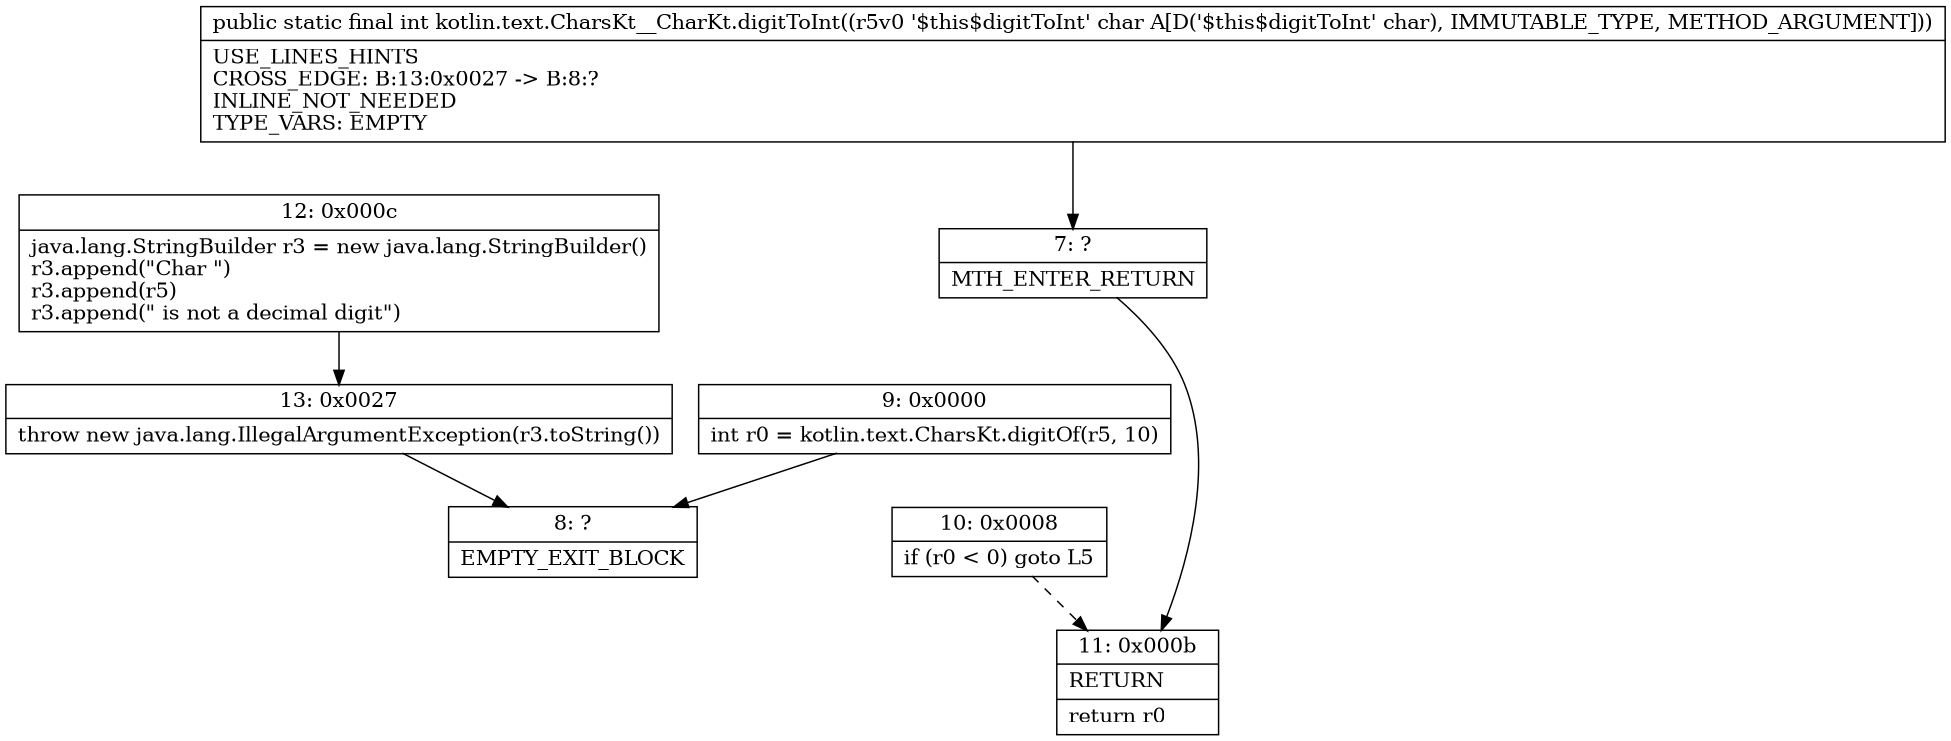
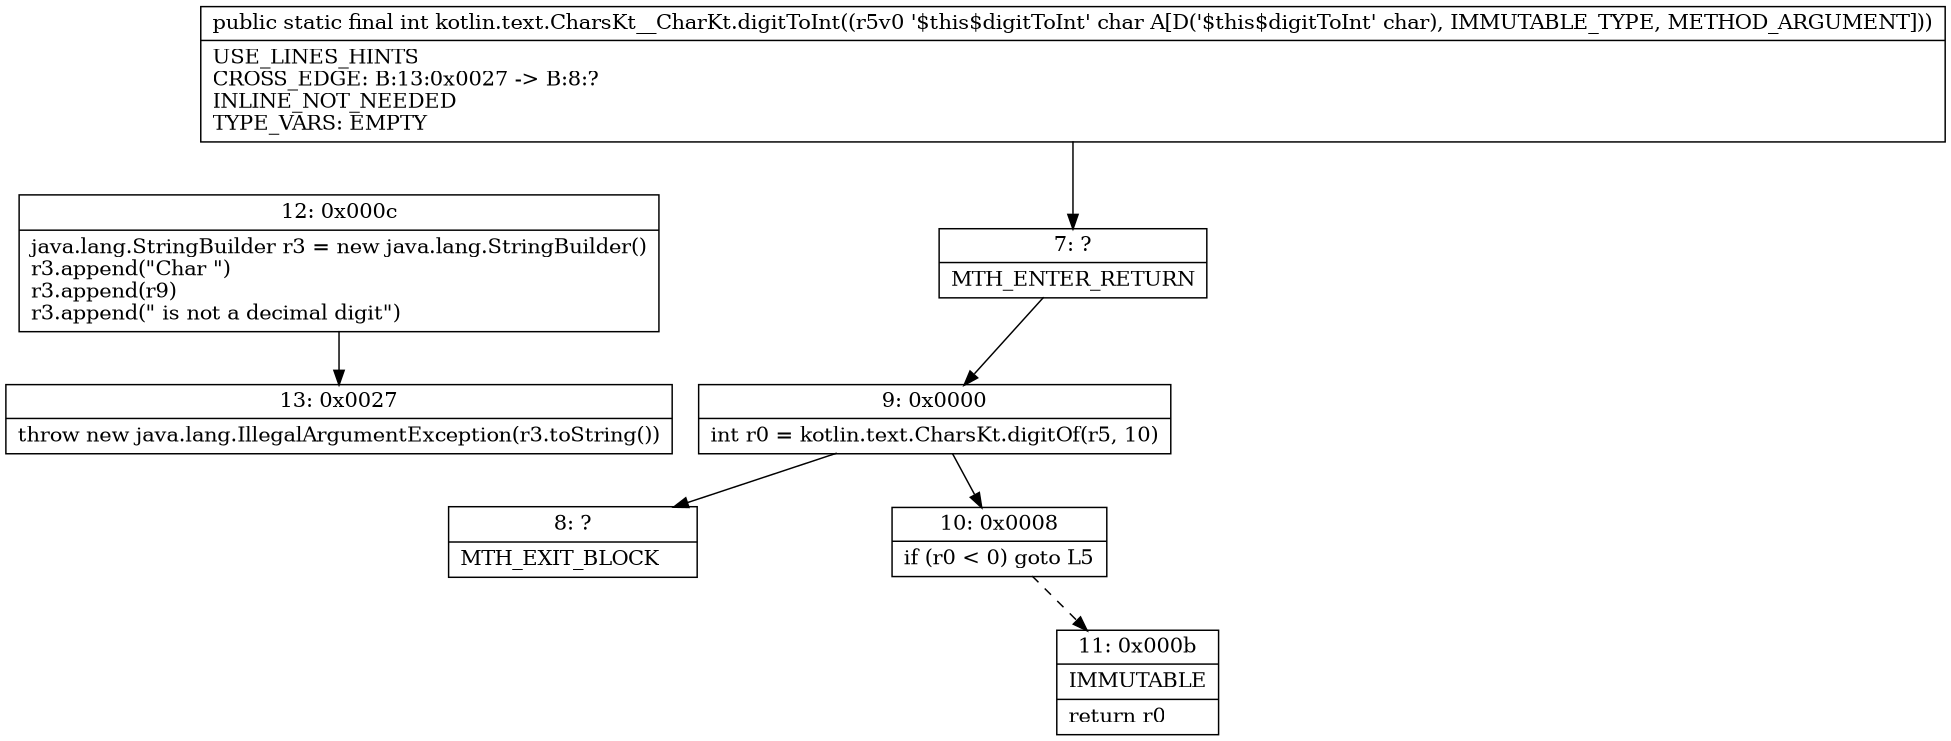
(104, 291) -> (104, 291)
(1198, 446) -> (1009, 336)
none -> (964, 474)
(448, 477) -> none
(573, 559) -> (560, 559)
(1116, 681) -> (1138, 681)
